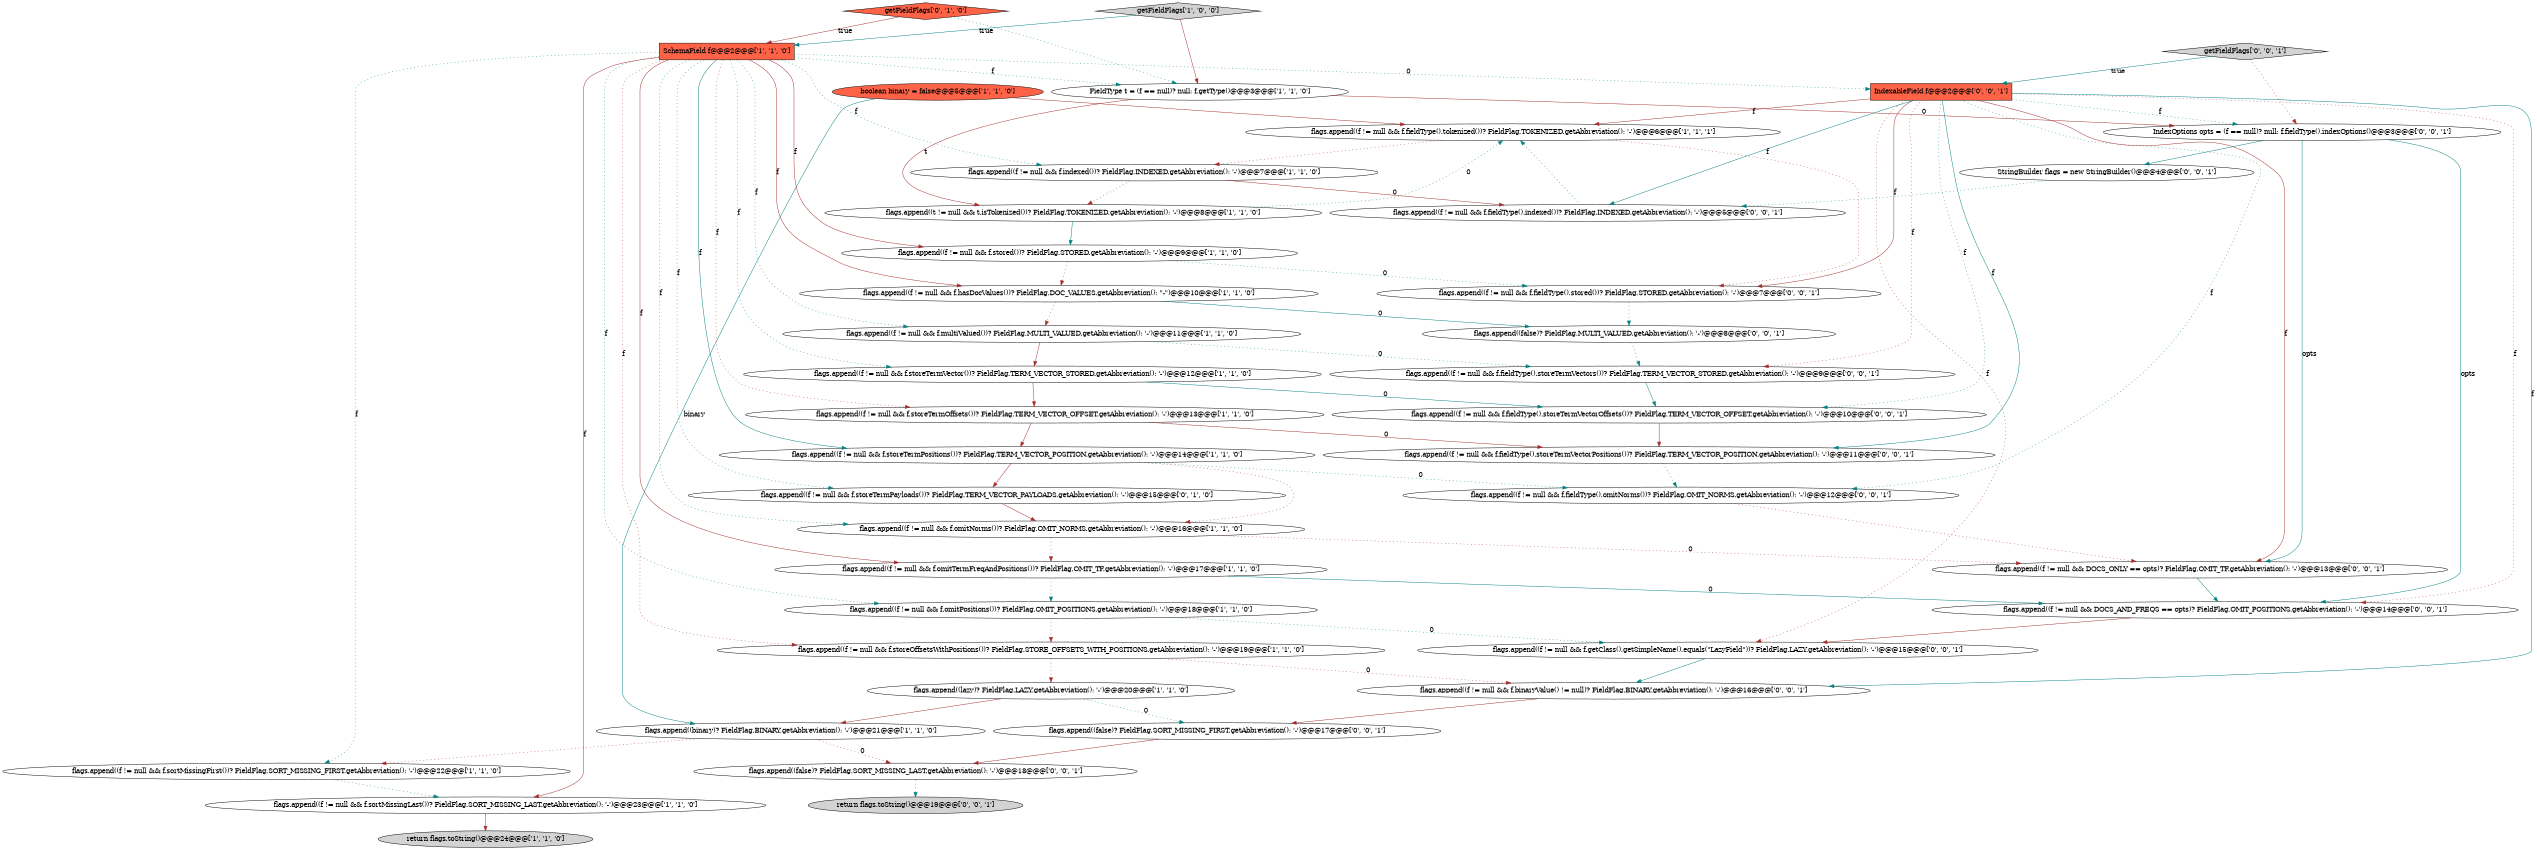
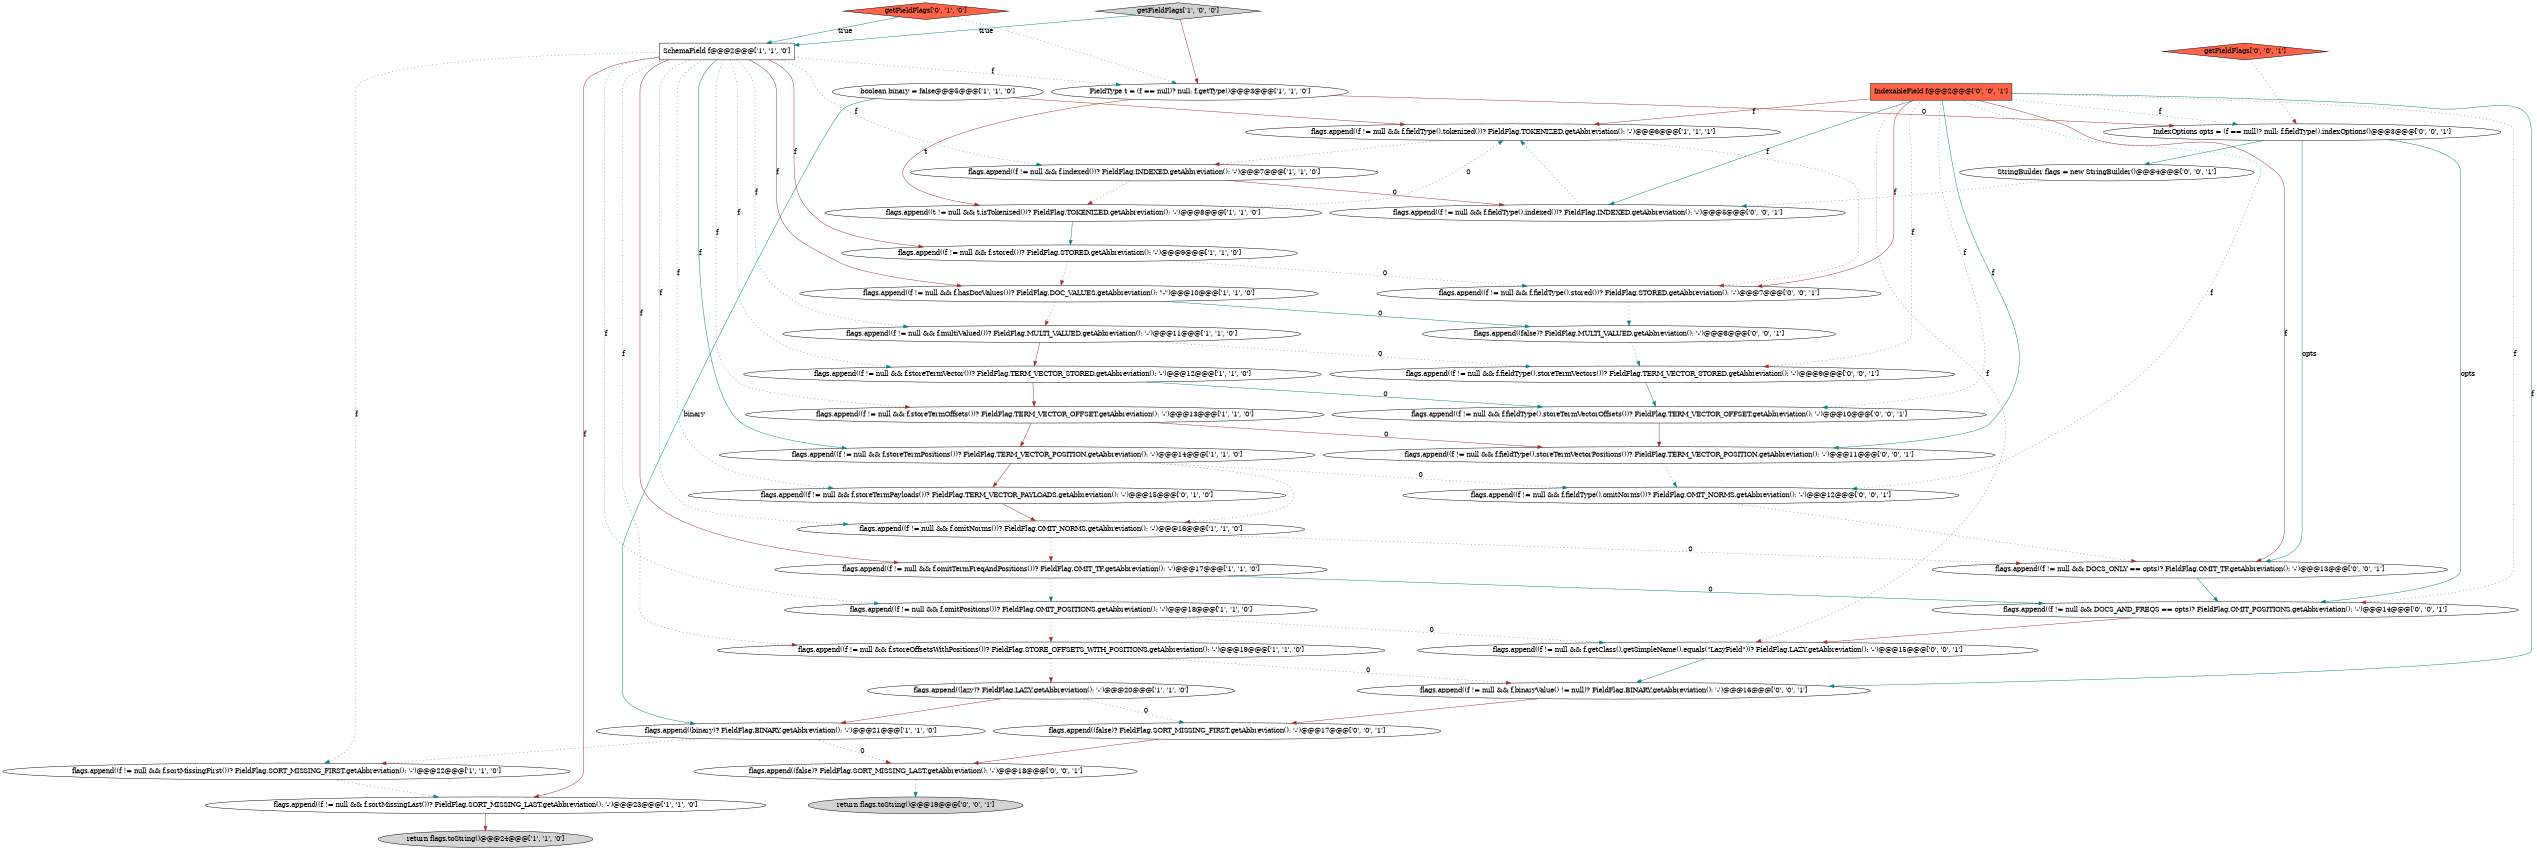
(835, 30) -> (835, 30)
(727, 51) -> (727, 51)
(2245, 51) -> (2245, 51)
(2109, 70) -> none
(1330, 72) -> none
(938, 92) -> (938, 92)
